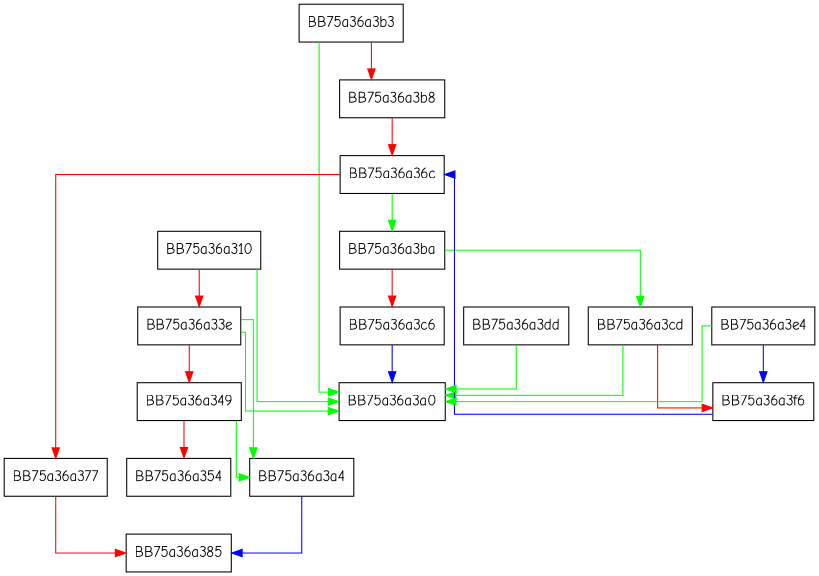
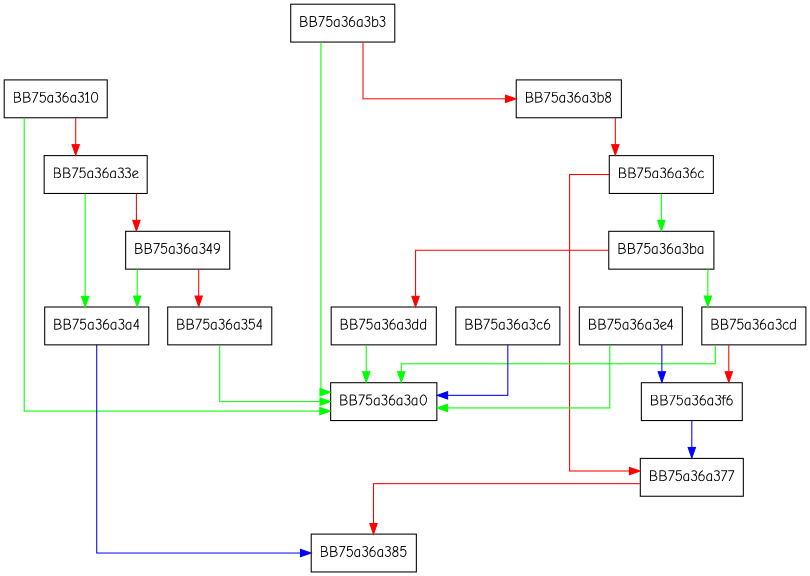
(392, 283) -> (489, 250)
(245, 411) -> (242, 402)
(463, 414) -> (692, 434)
